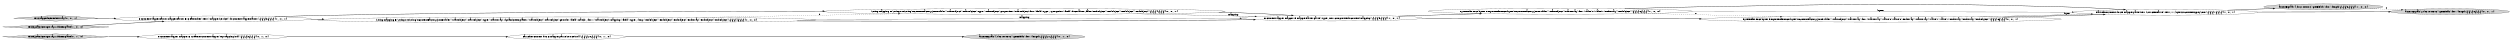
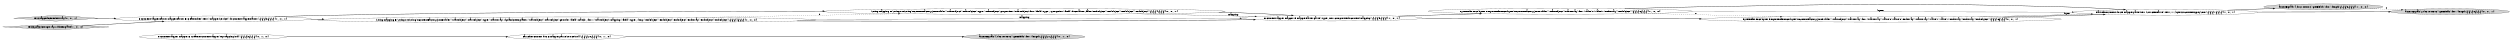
(56, 37) -> none
